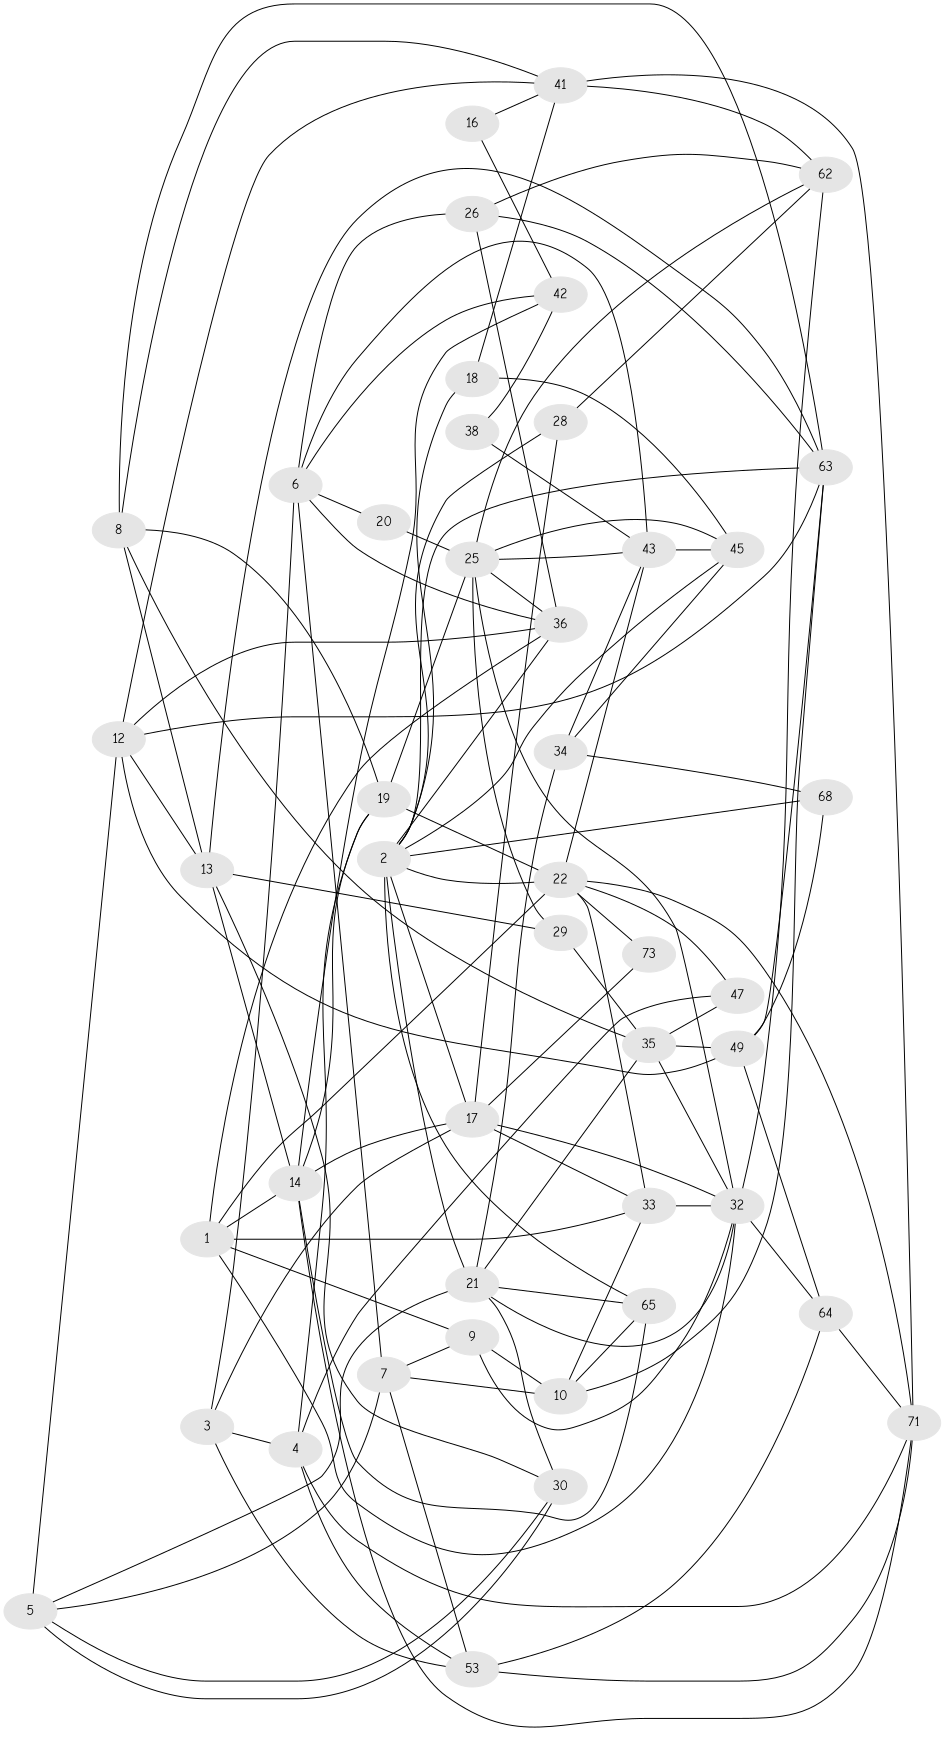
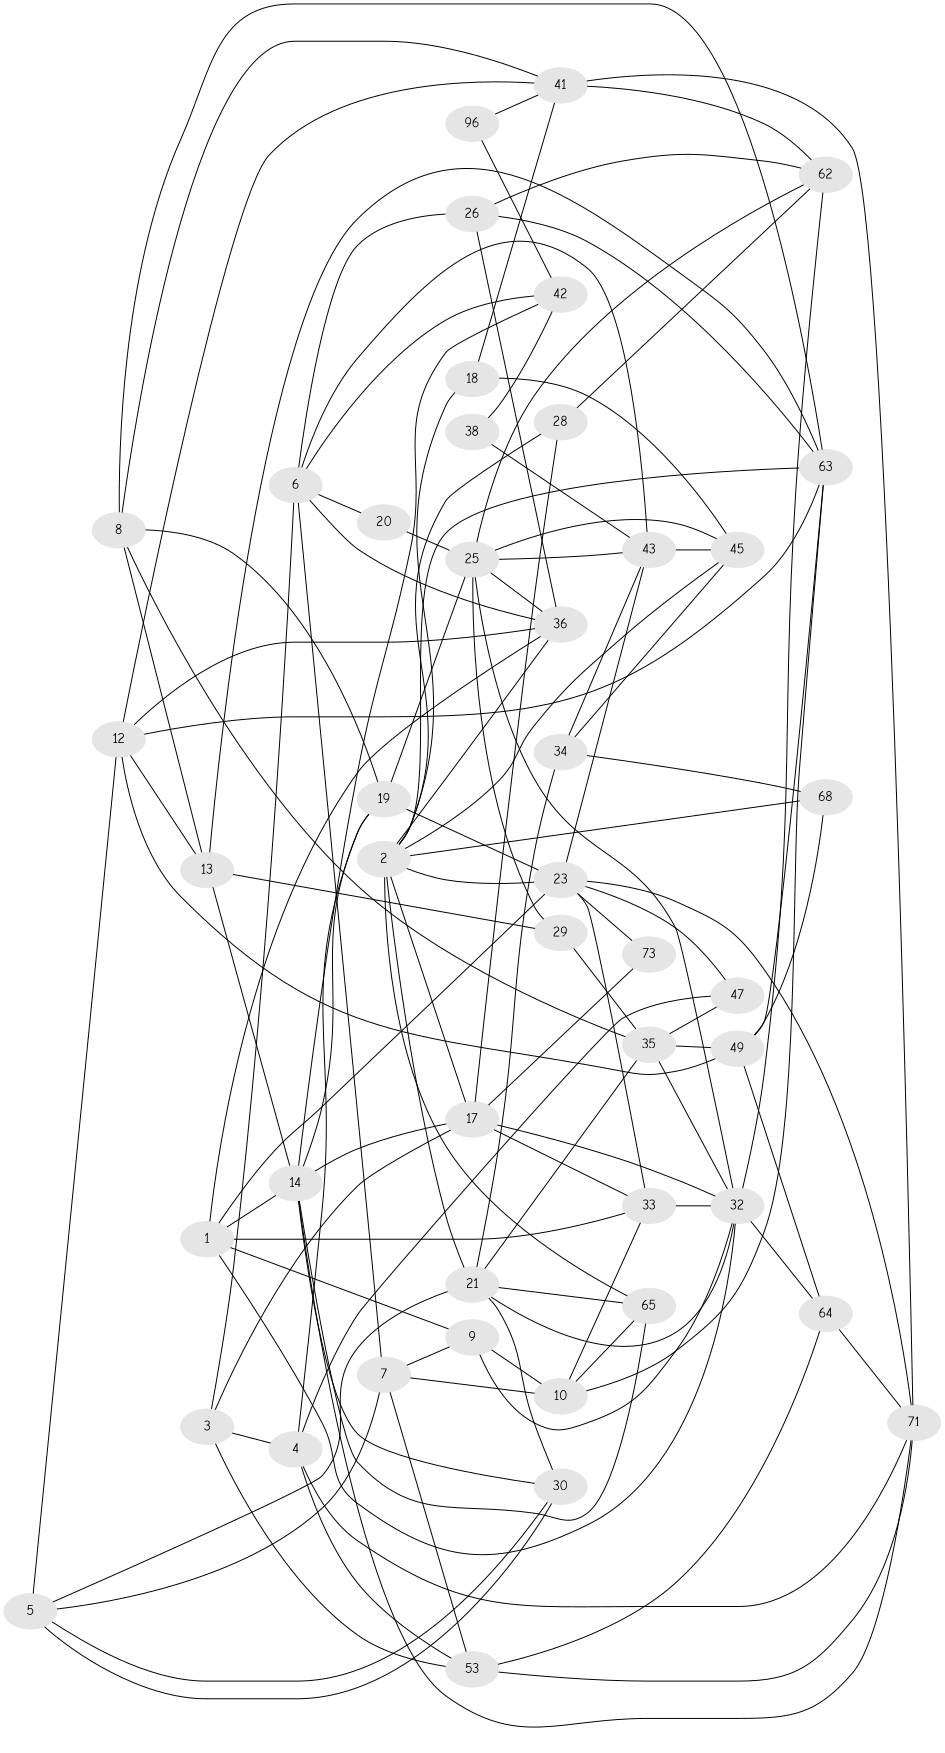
(472, 124) -> (472, 124)
(561, 880) -> (561, 880)
(328, 1255) -> (348, 1419)
